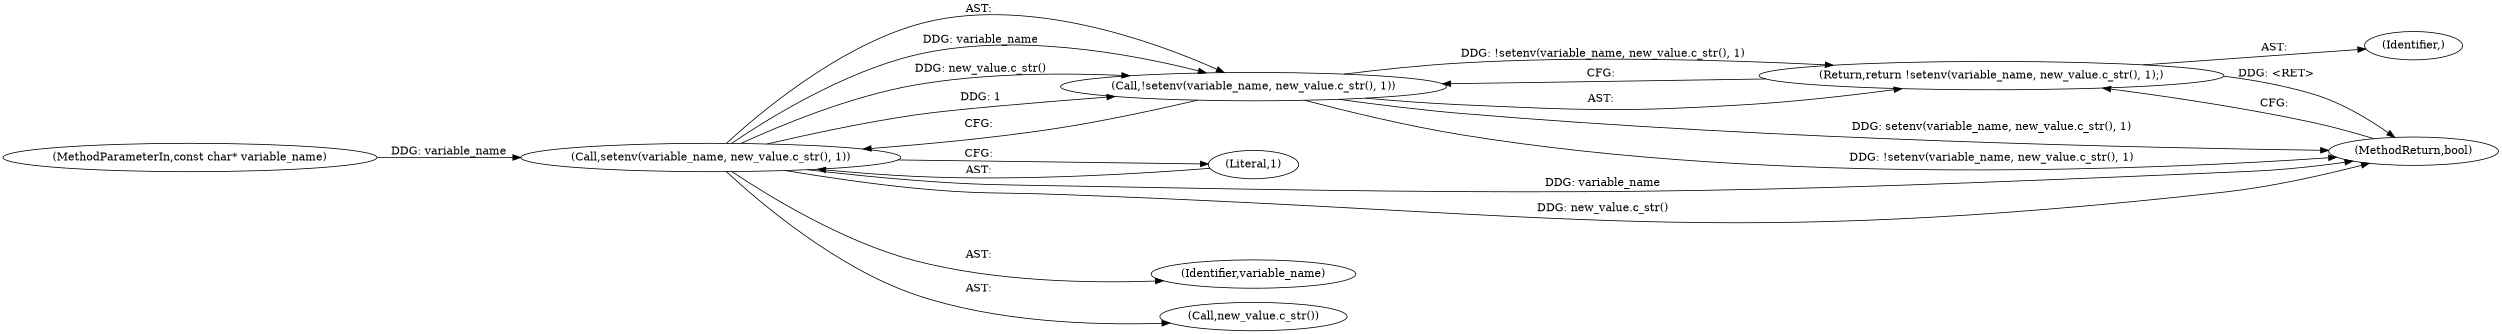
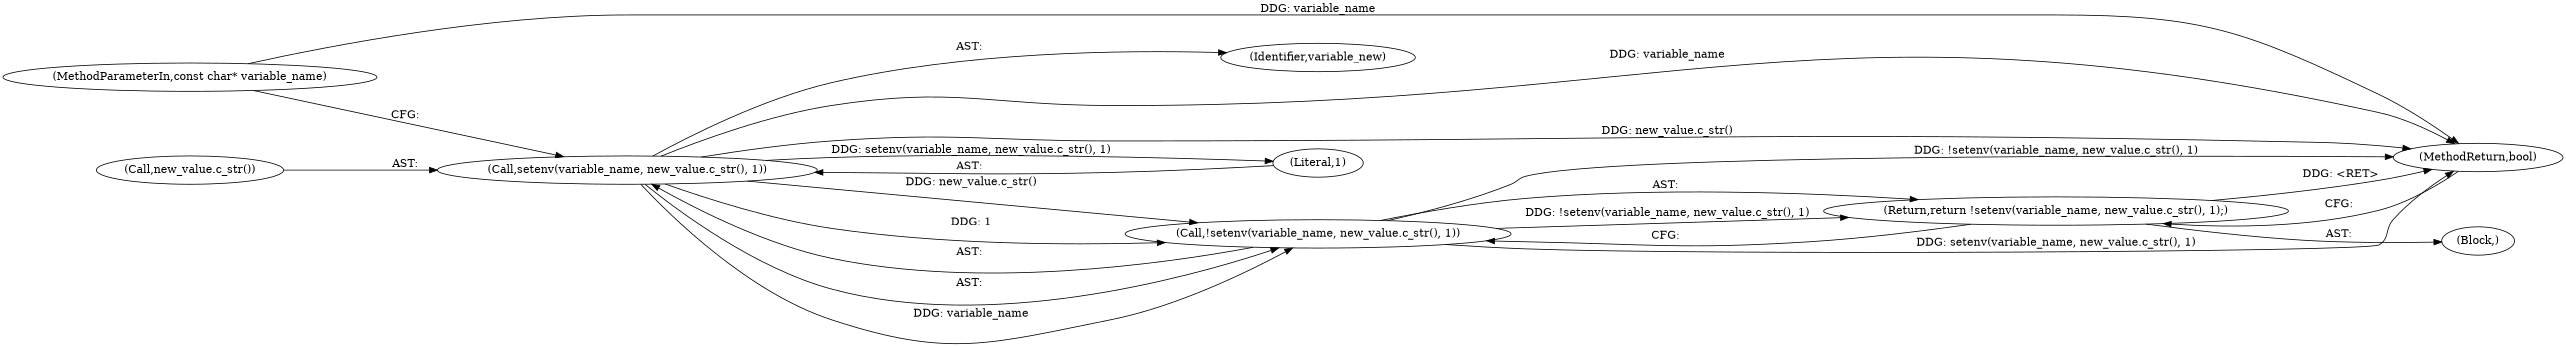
none -> (1361, 15)
(2414, 46) -> (2478, 241)
(981, 124) -> (971, 252)
(449, 152) -> (407, 115)
(981, 154) -> (971, 150)
(1253, 274) -> (1318, 57)
(926, 298) -> (356, 170)
